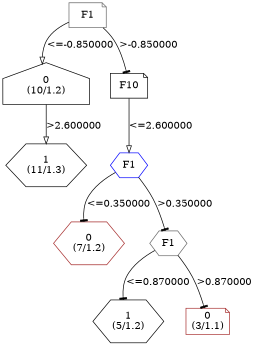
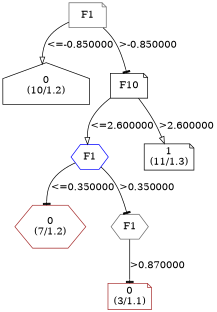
(46, 121) -> (151, 117)
(46, 165) -> (169, 157)
(128, 321) -> none
